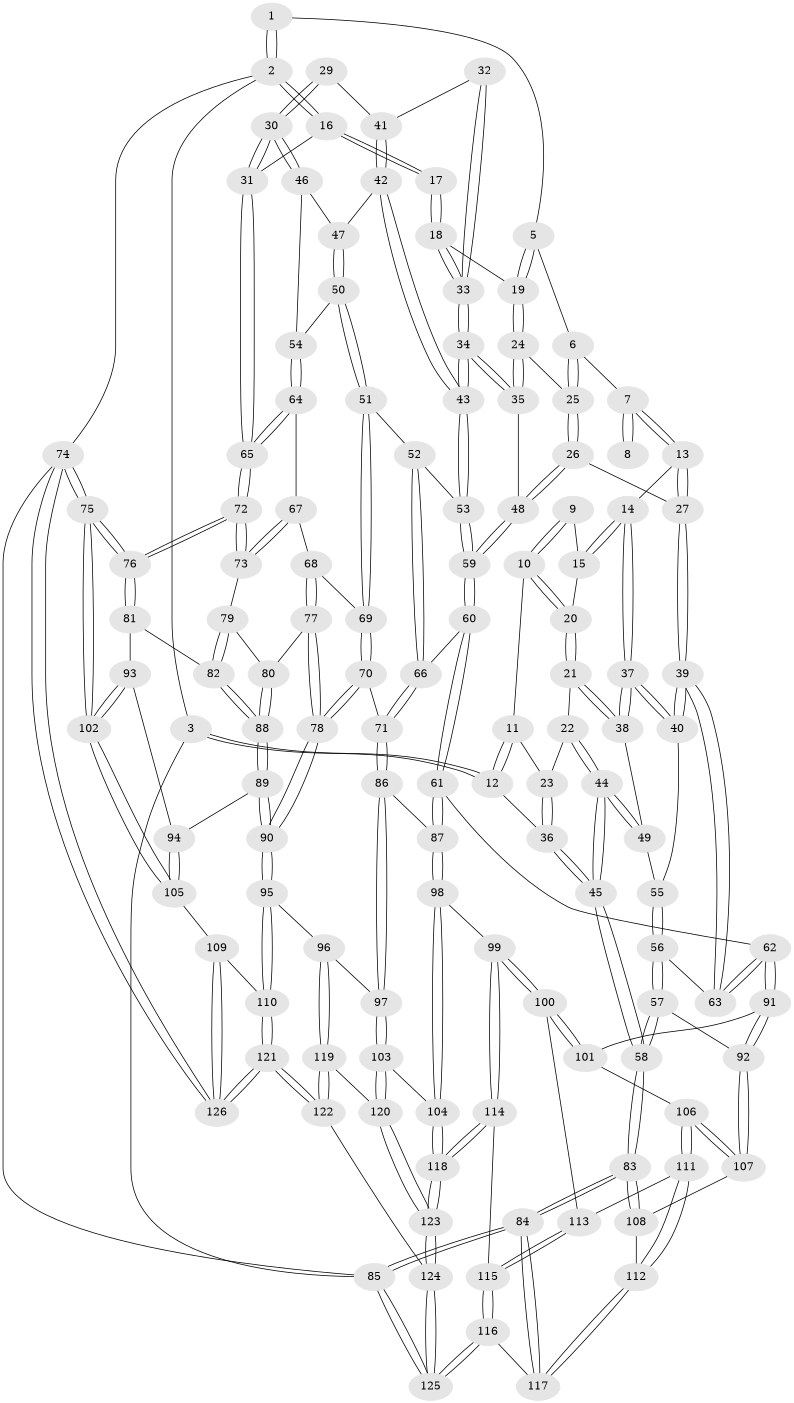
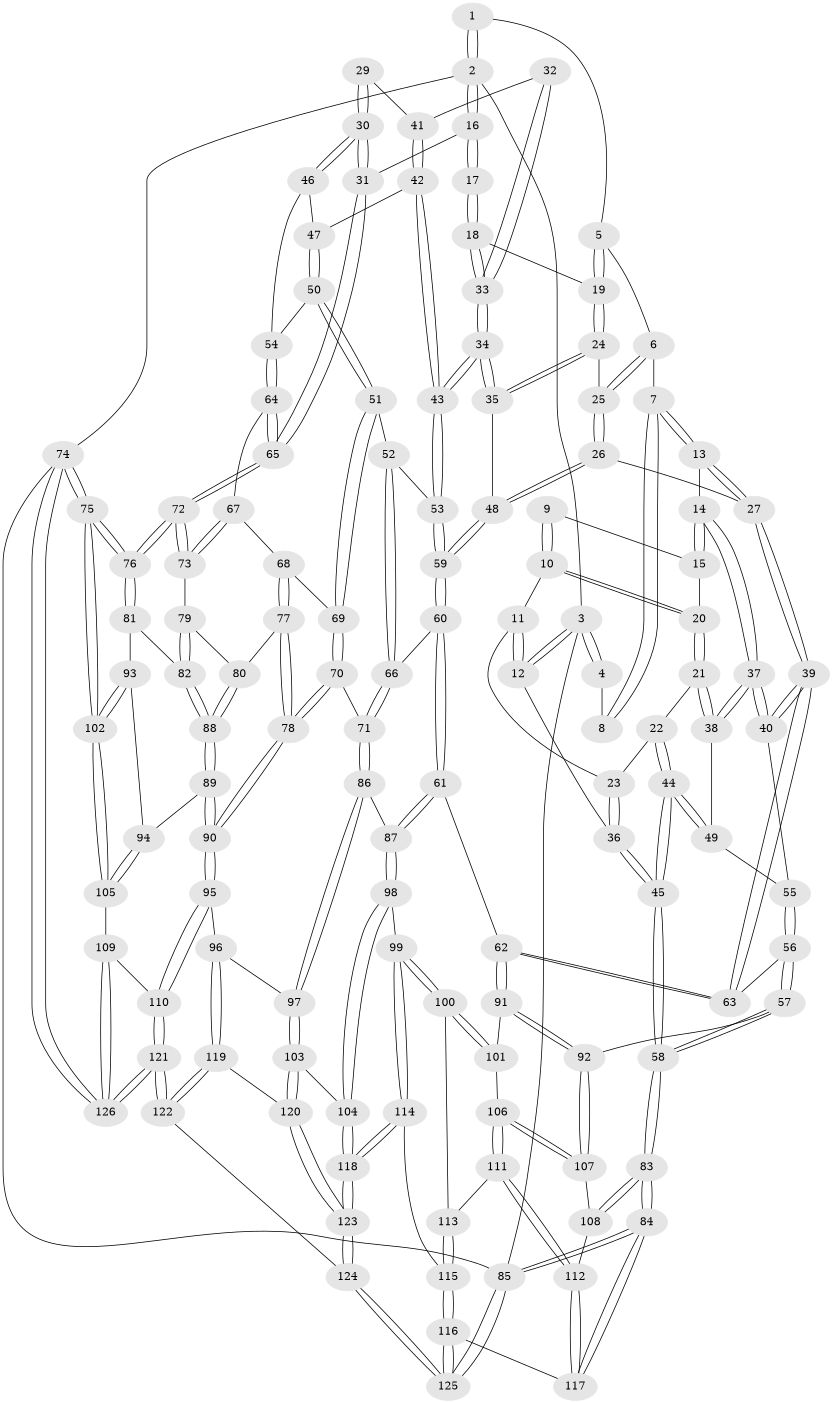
none -> (602, 674)
